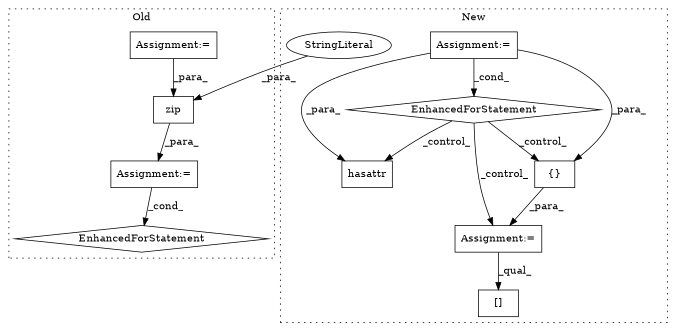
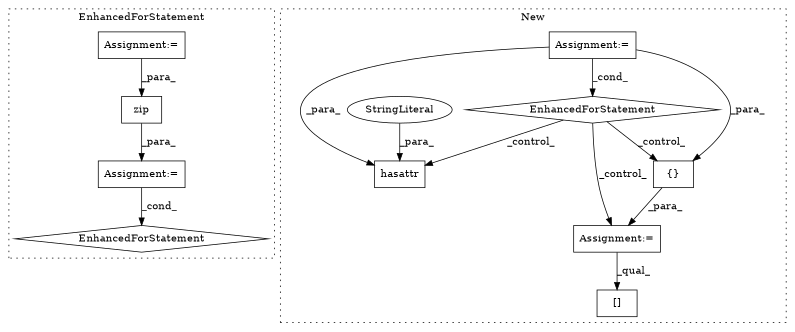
(142, 17) -> (142, 17)
(253, 75) -> (400, 138)
